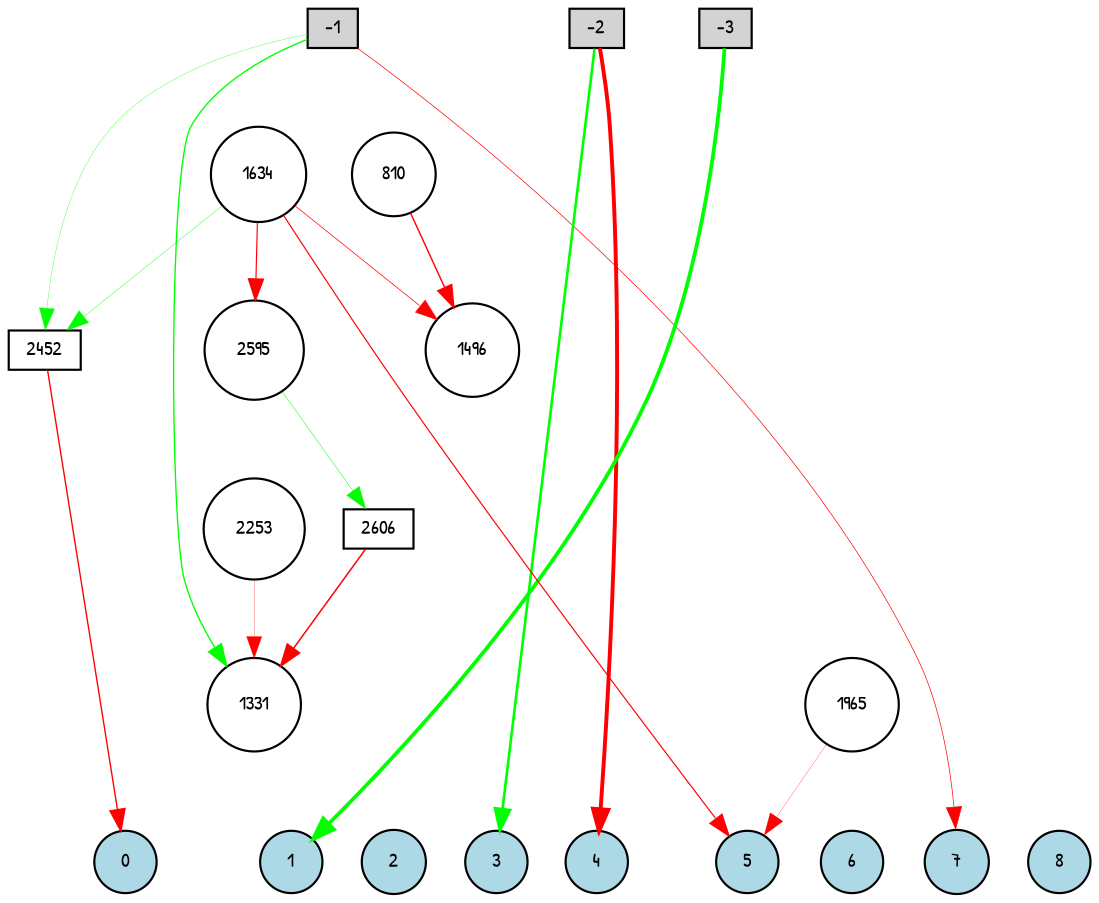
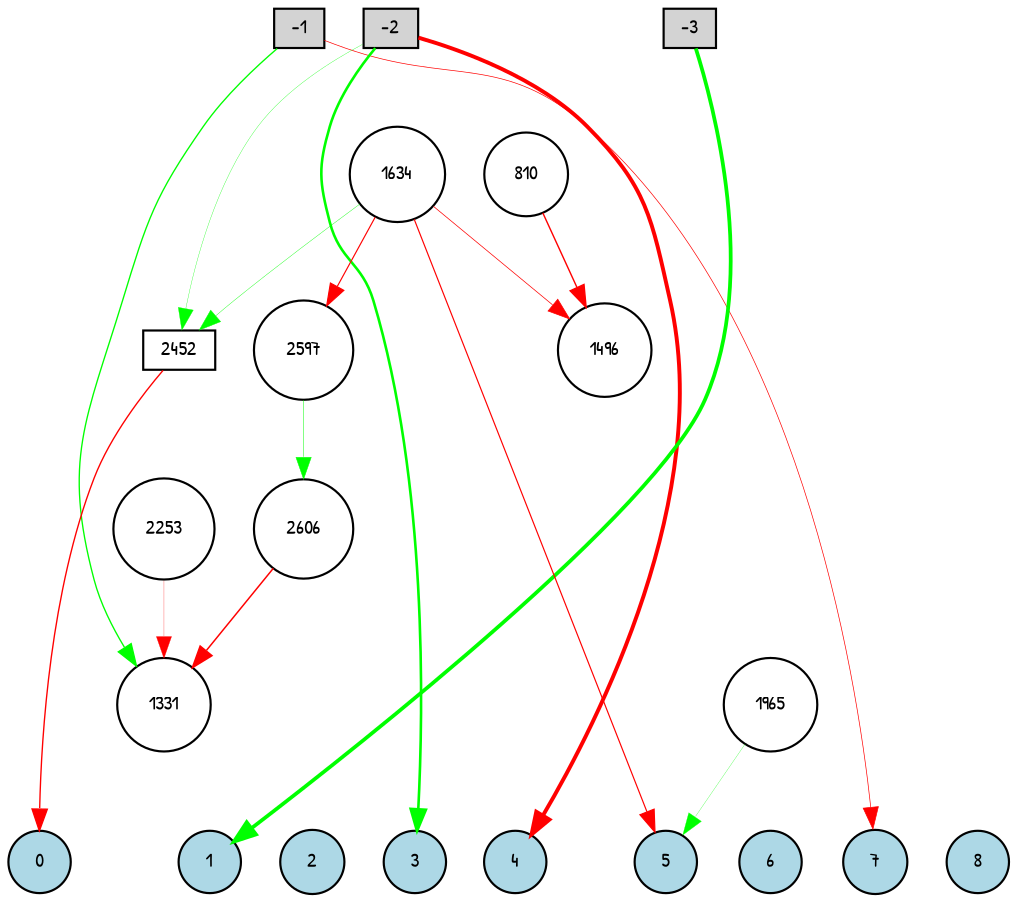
(121, 118) -> (241, 153)
(254, 350) -> (304, 350)
(379, 529) -> (304, 529)
(802, 780) -> (720, 780)
